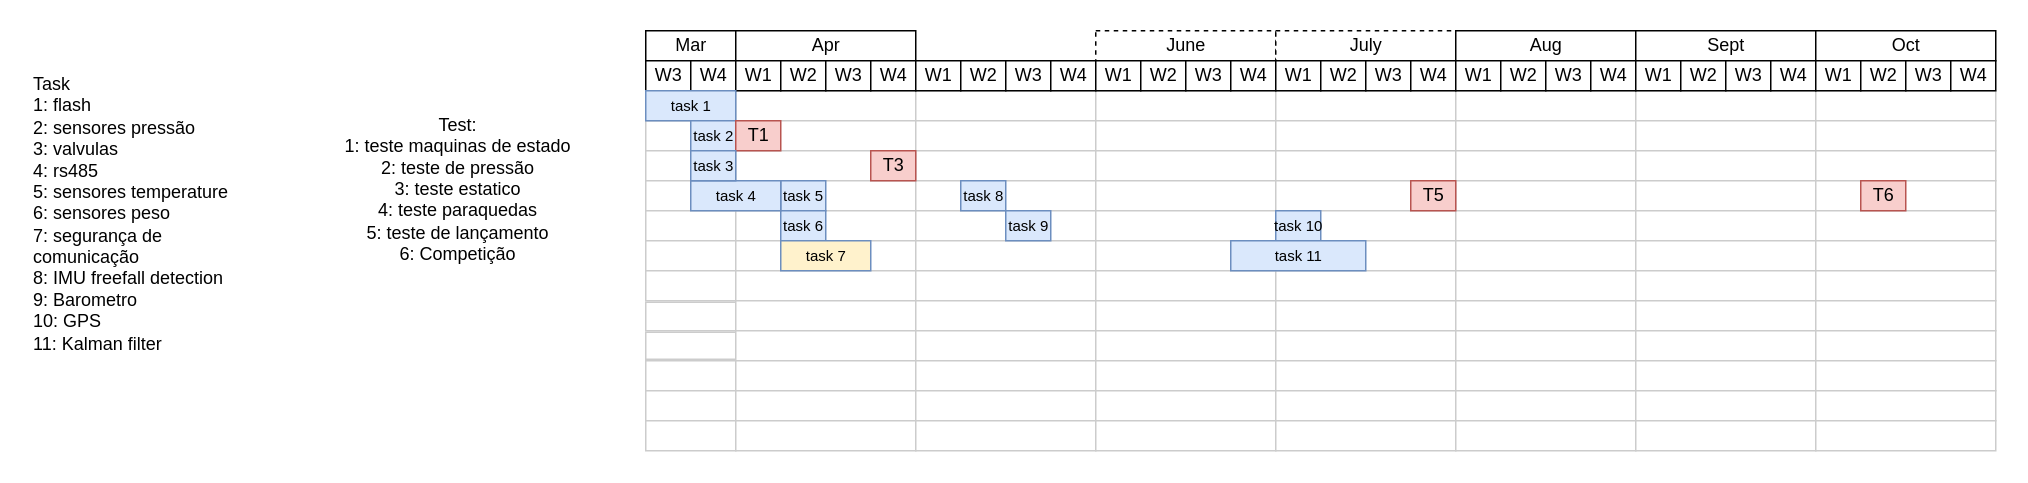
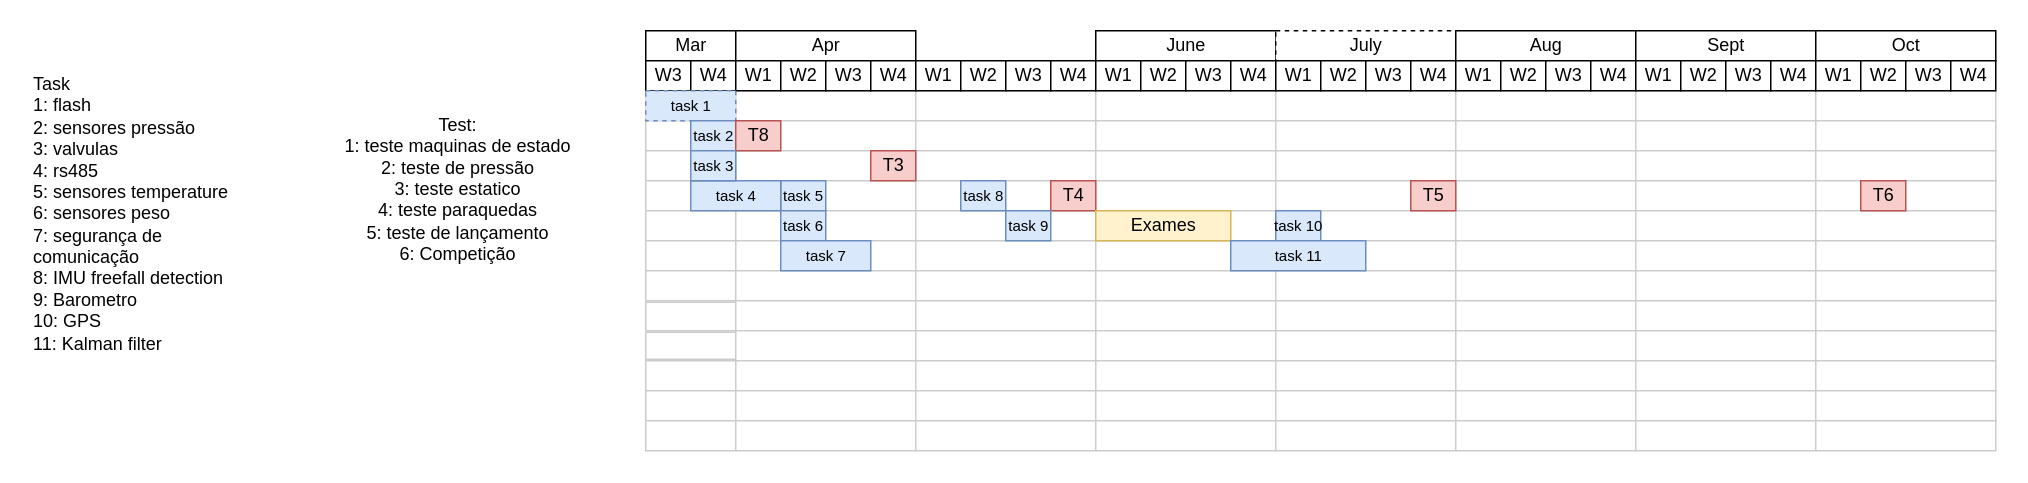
(1186, 46) -> (1186, 46)
(691, 106) -> (691, 106)
(759, 136) -> (759, 136)
none -> (1073, 196)
none -> (1163, 226)
(826, 256) -> (826, 256)
